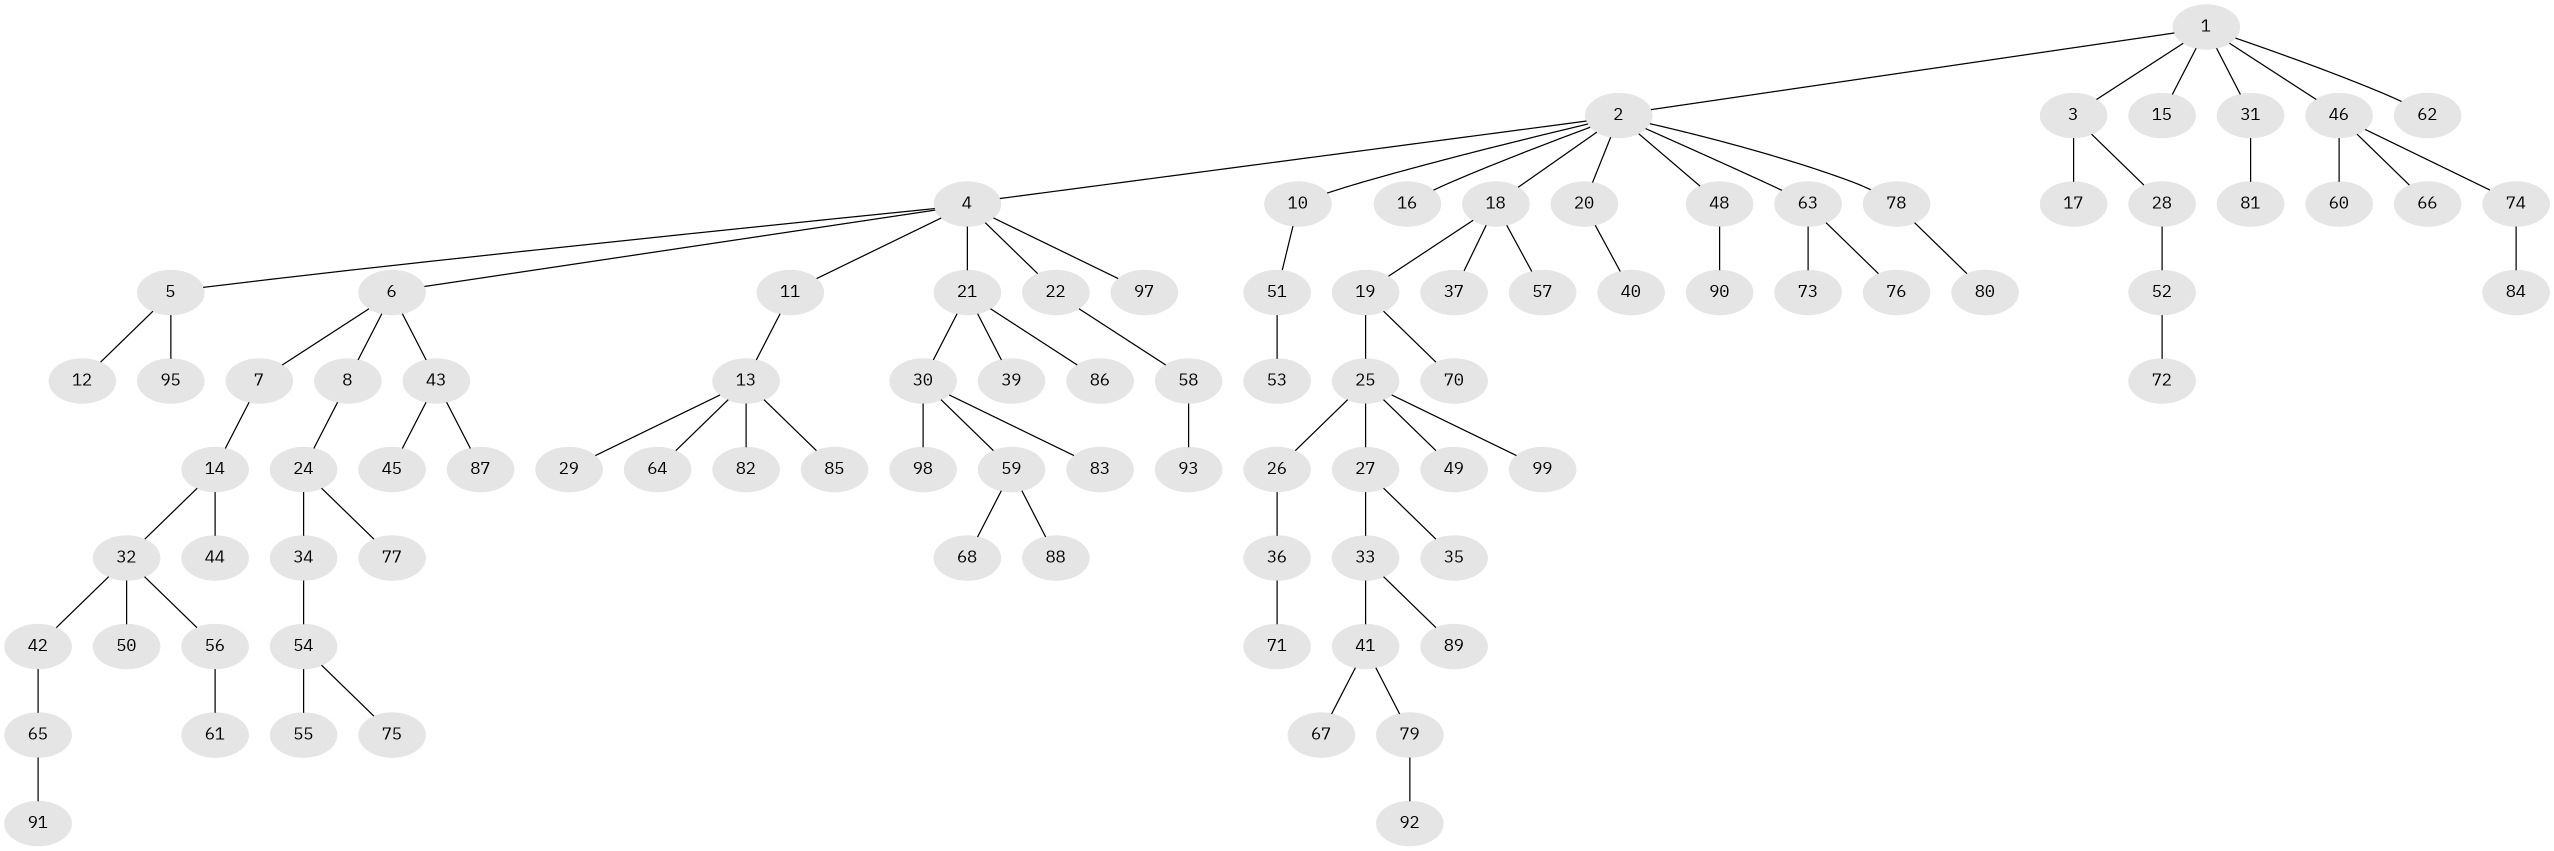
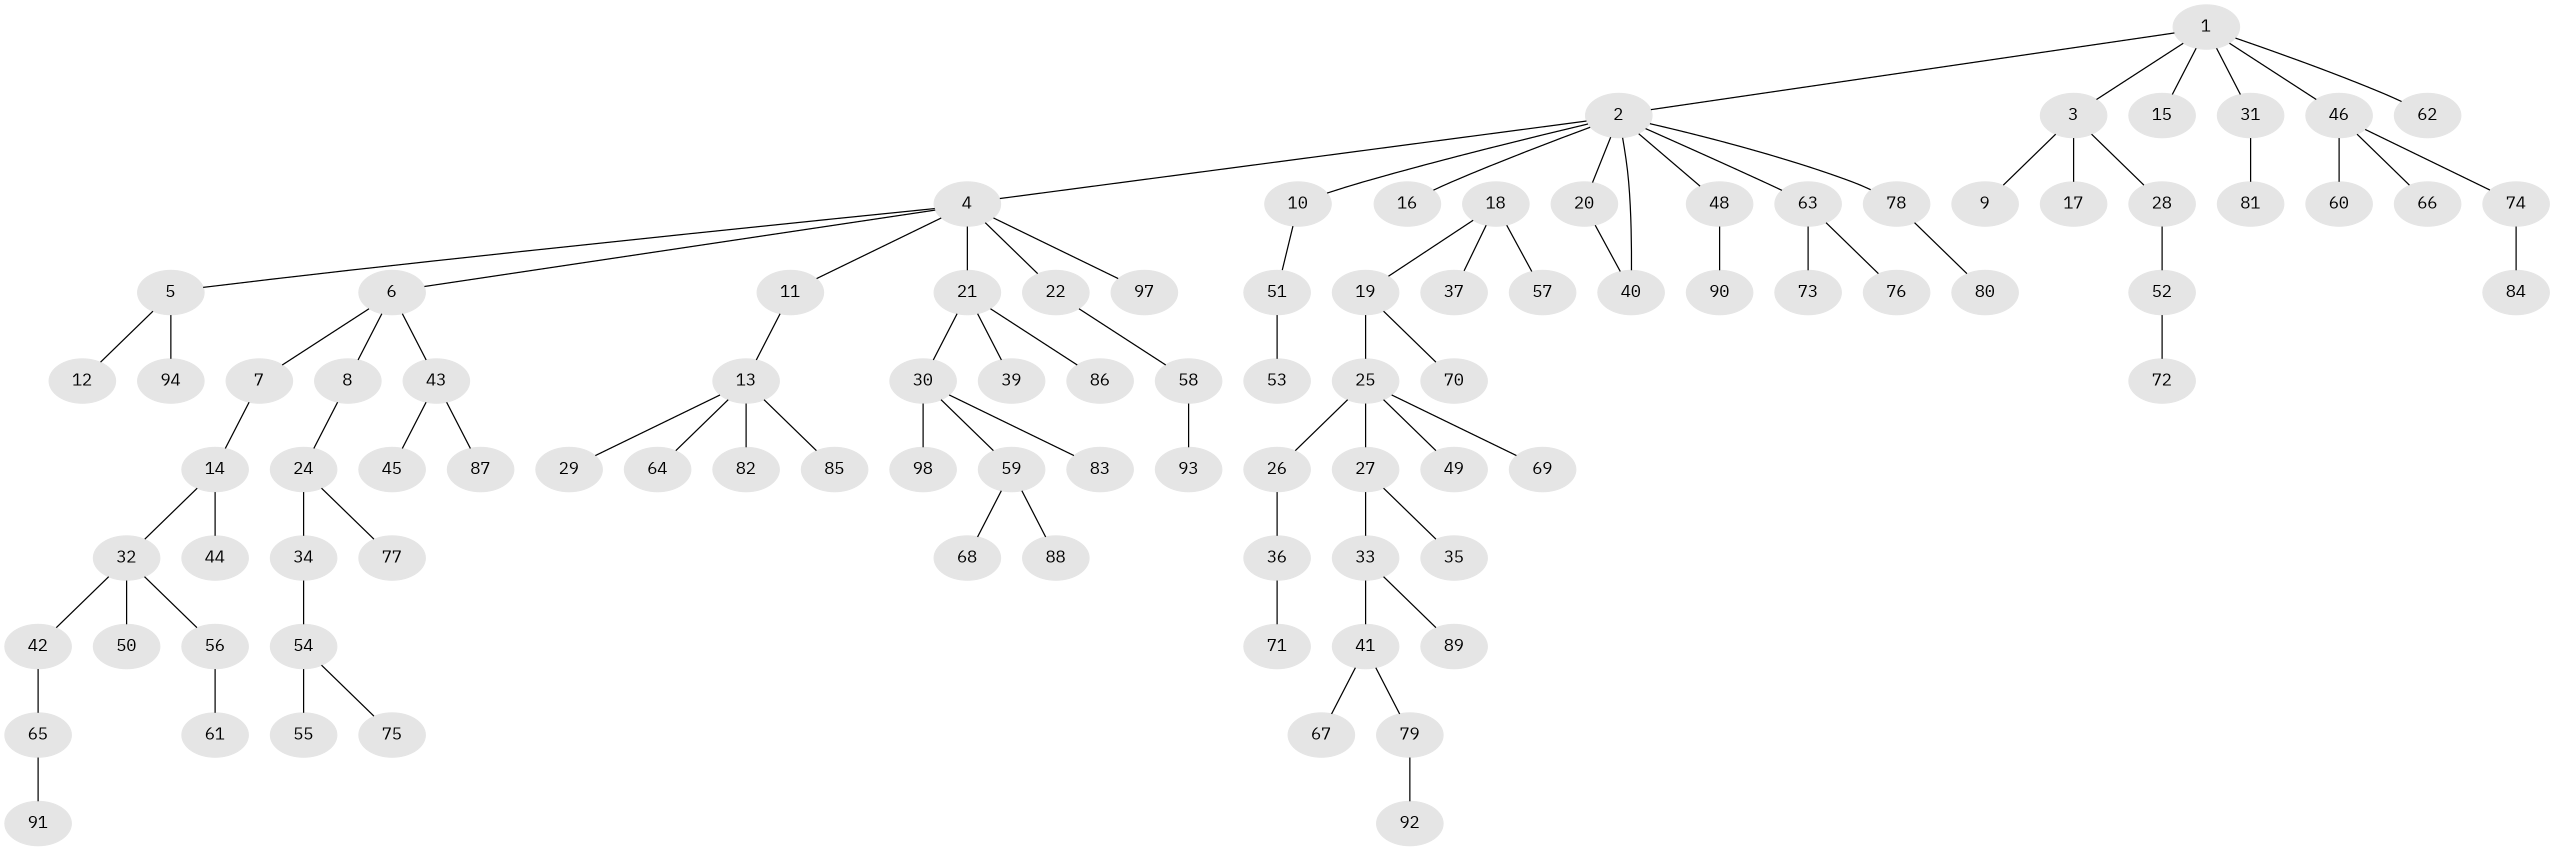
(1557, 160) -> (1630, 204)
none -> (1985, 204)
(171, 381) -> (171, 381)
(1543, 470) -> (1543, 470)
